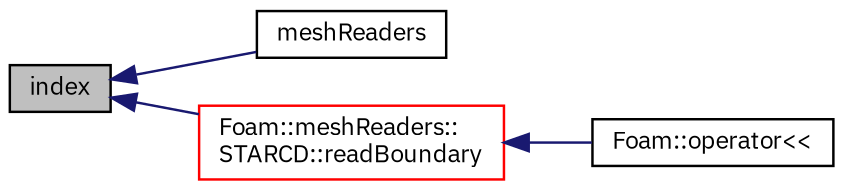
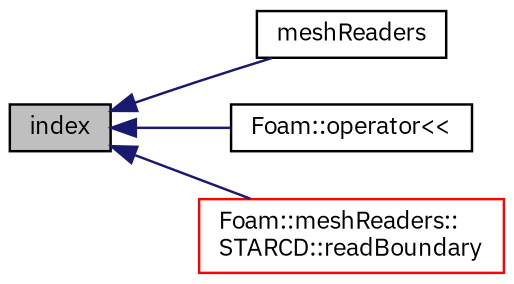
(560, 143) -> (184, 128)
